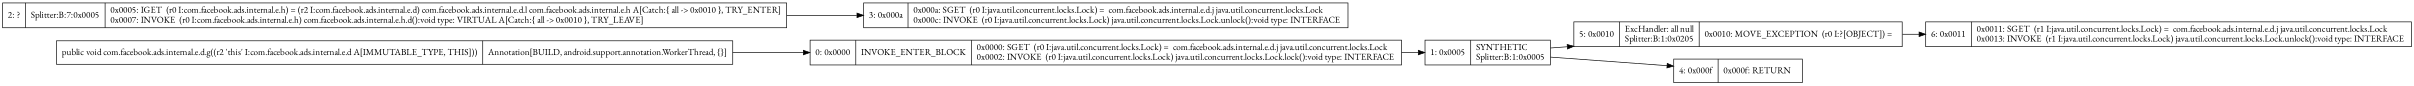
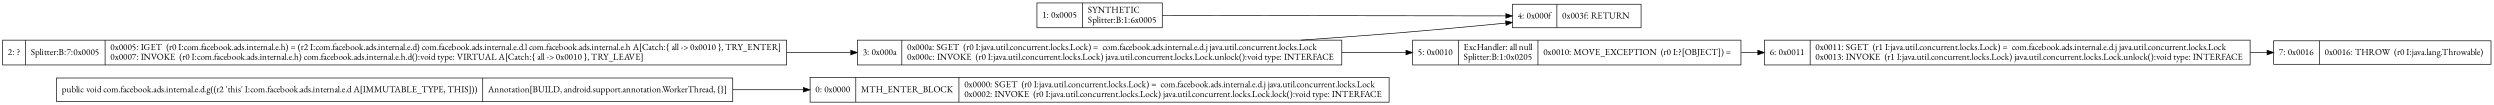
none -> (1403, 32)
(1559, 47) -> (1374, 53)
(914, 52) -> (907, 89)
(1410, 53) -> none
none -> (2382, 53)
(1511, 57) -> (1122, 20)
(1760, 70) -> (1599, 16)
